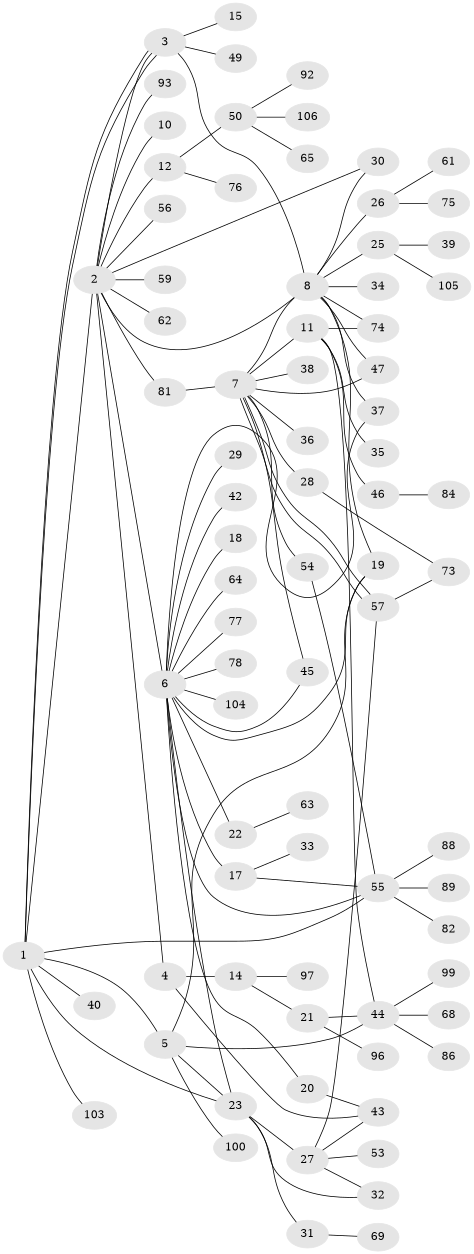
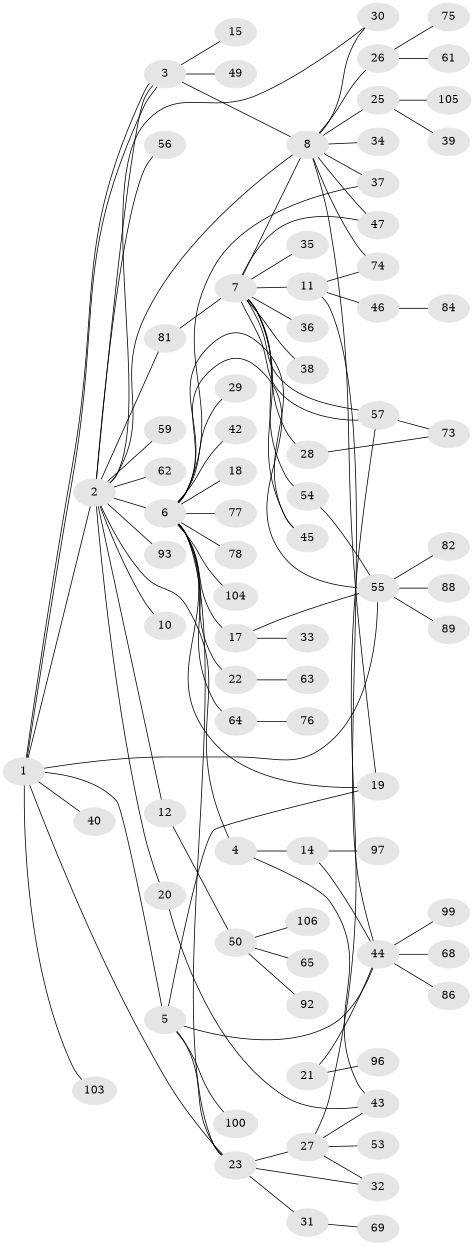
(200, 178) -> (272, 722)
(344, 390) -> (272, 267)
(187, 898) -> (119, 696)
(272, 997) -> (347, 901)
